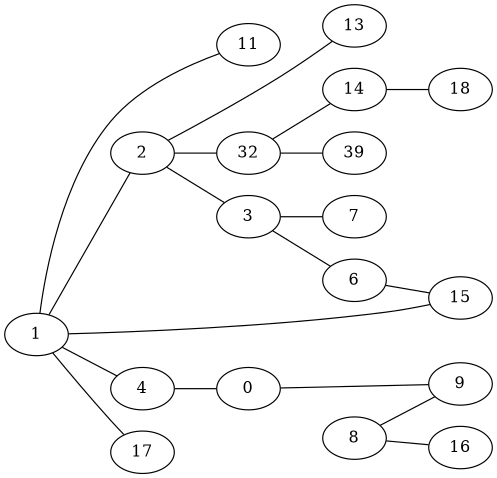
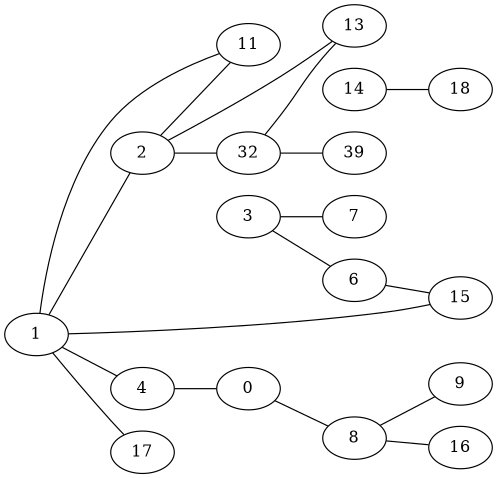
(302, 121) -> (300, 89)
(196, 185) -> (196, 99)
(355, 386) -> (301, 413)
